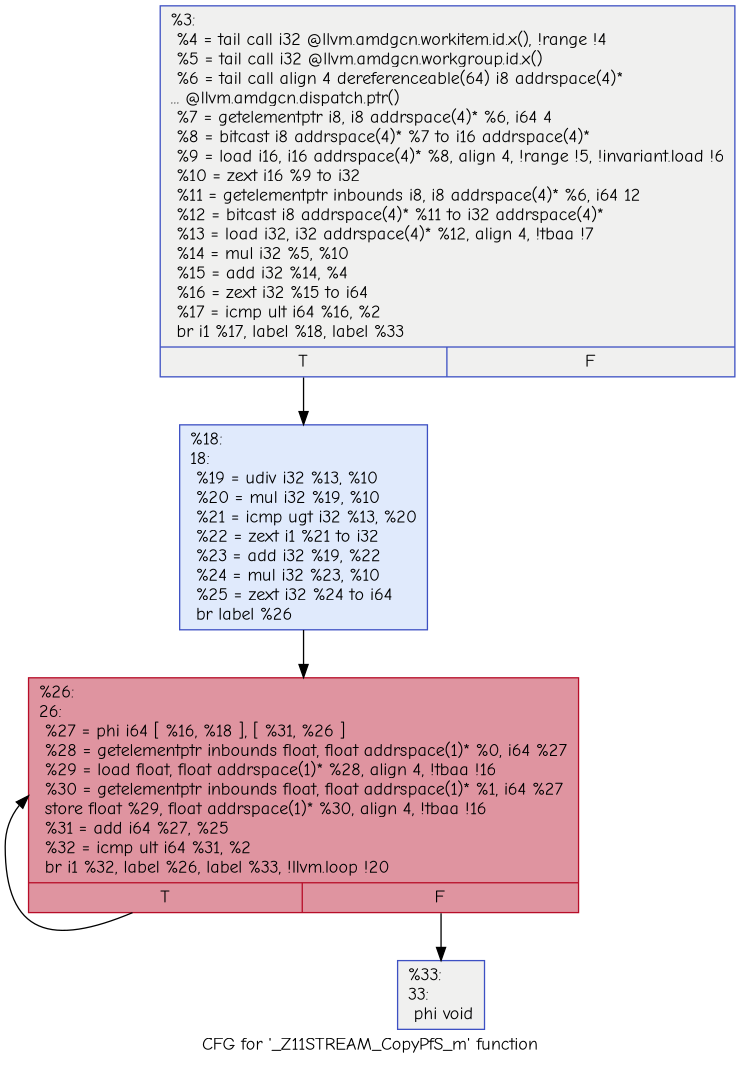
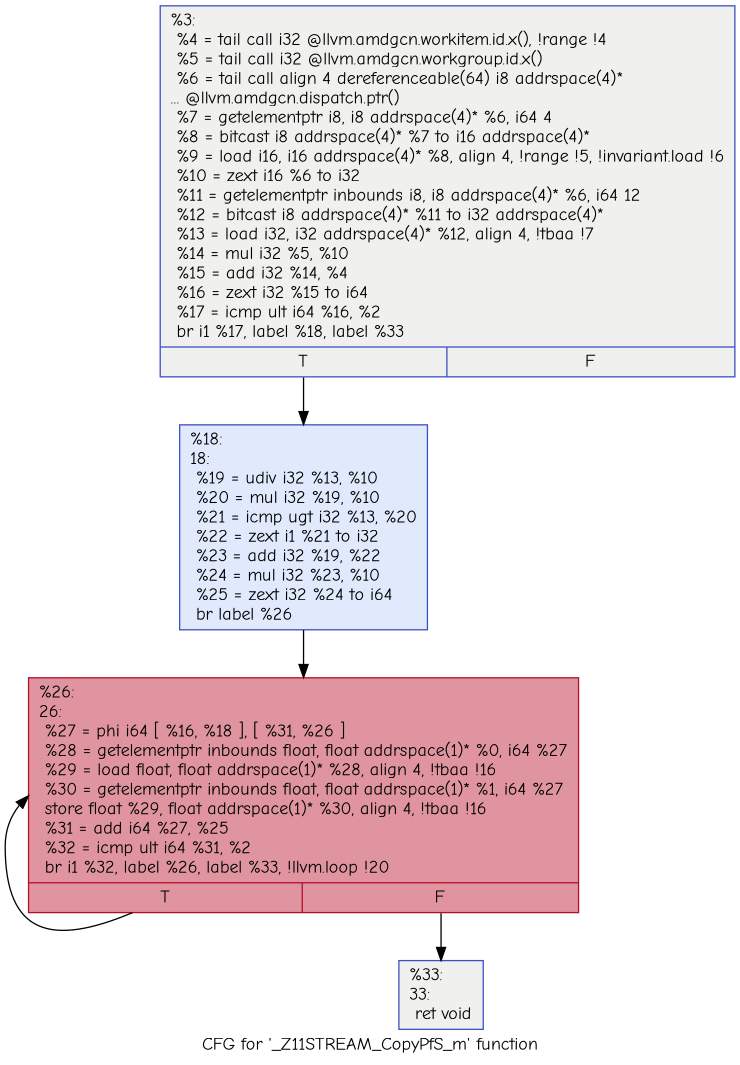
(266, 176) -> (266, 176)
(441, 1014) -> (441, 1014)
